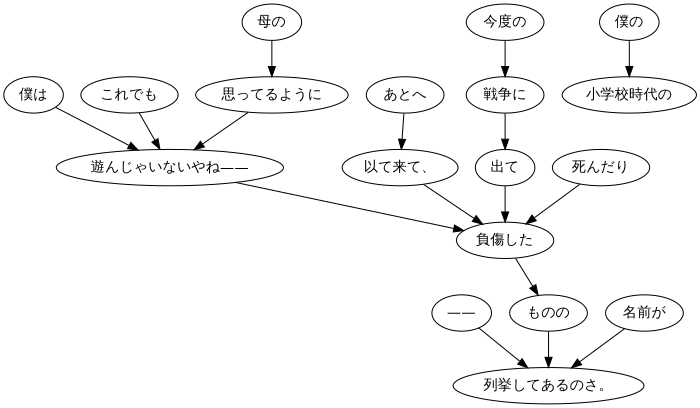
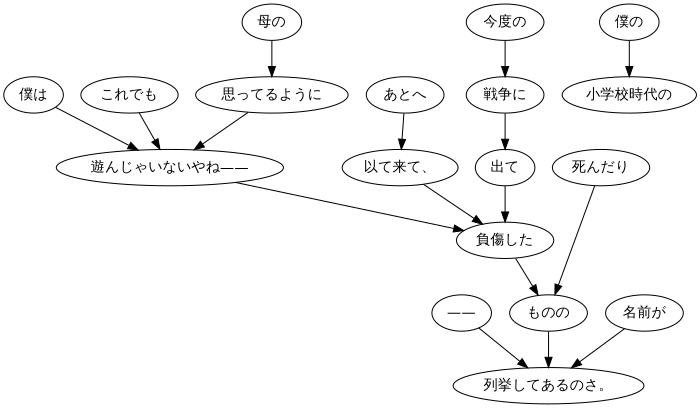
(557, 201) -> (577, 236)
